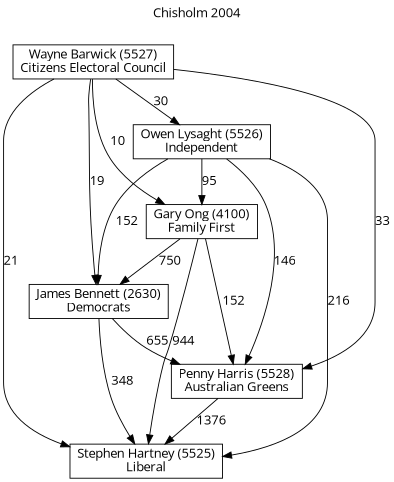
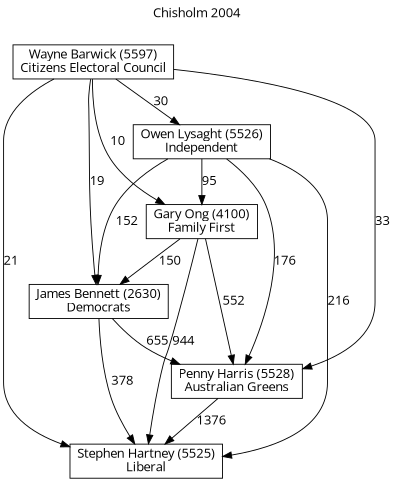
(93, 62) -> (93, 62)
(170, 262) -> (170, 262)
(285, 262) -> (285, 262)
(234, 301) -> (234, 301)
(122, 381) -> (122, 381)
